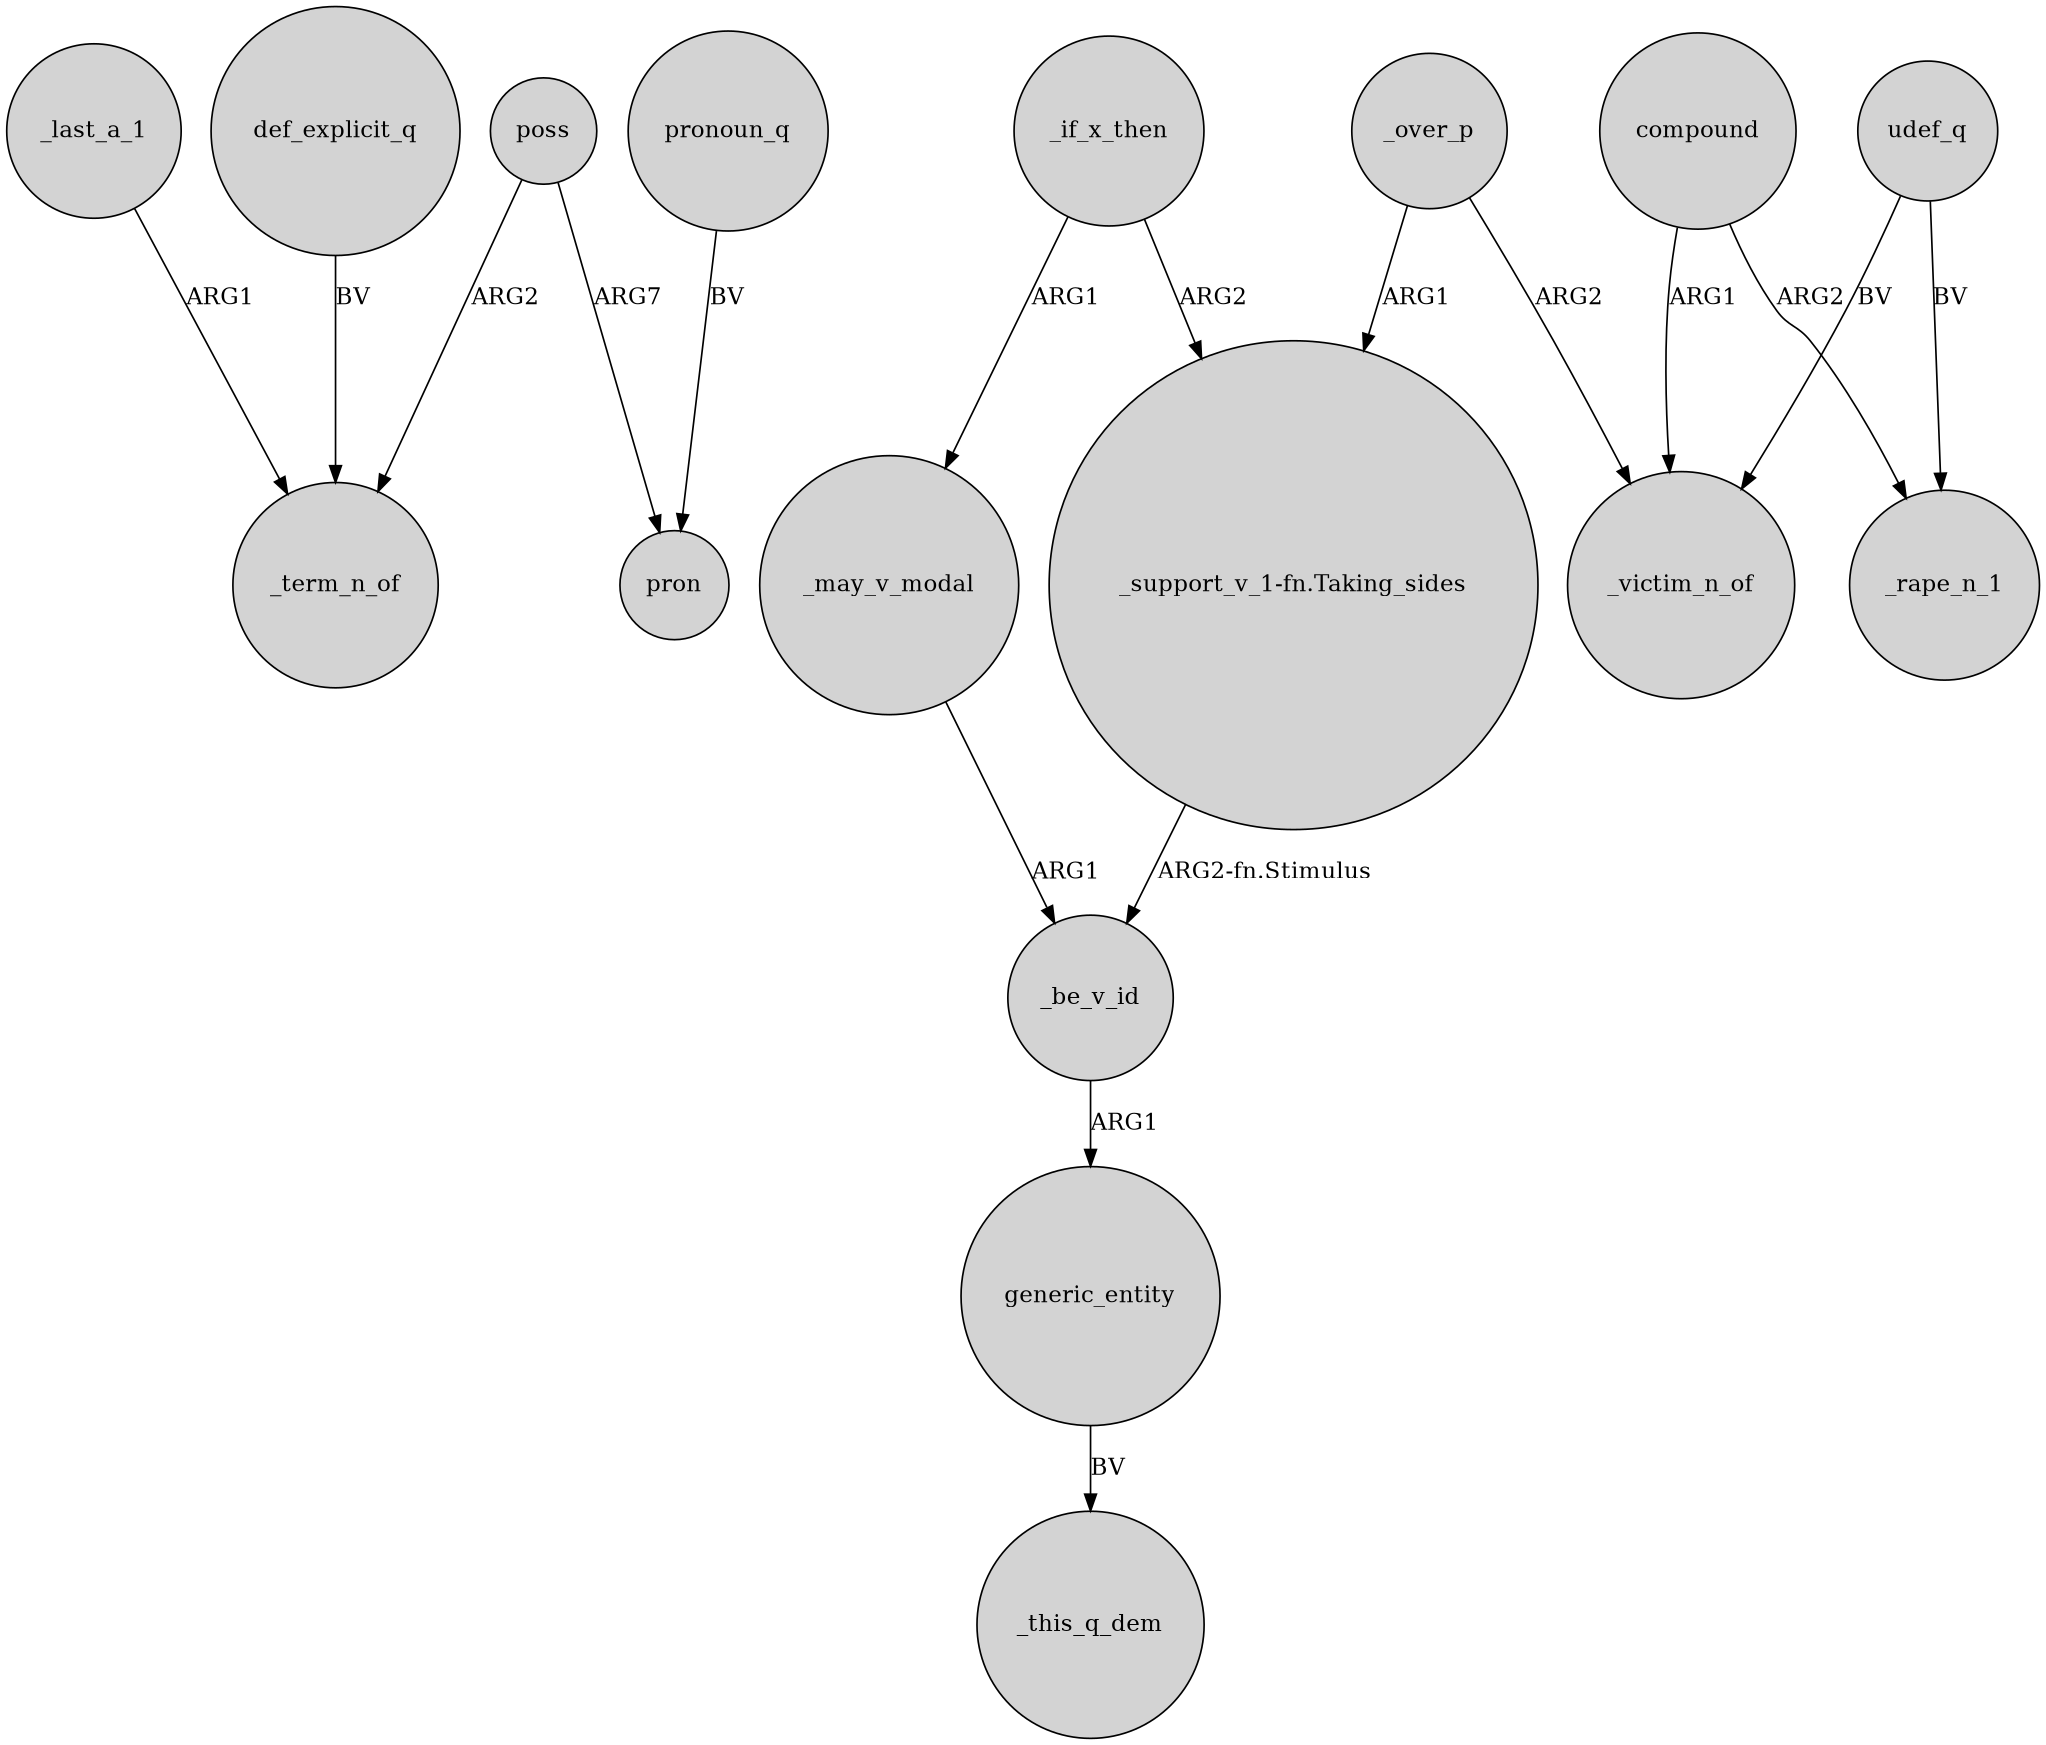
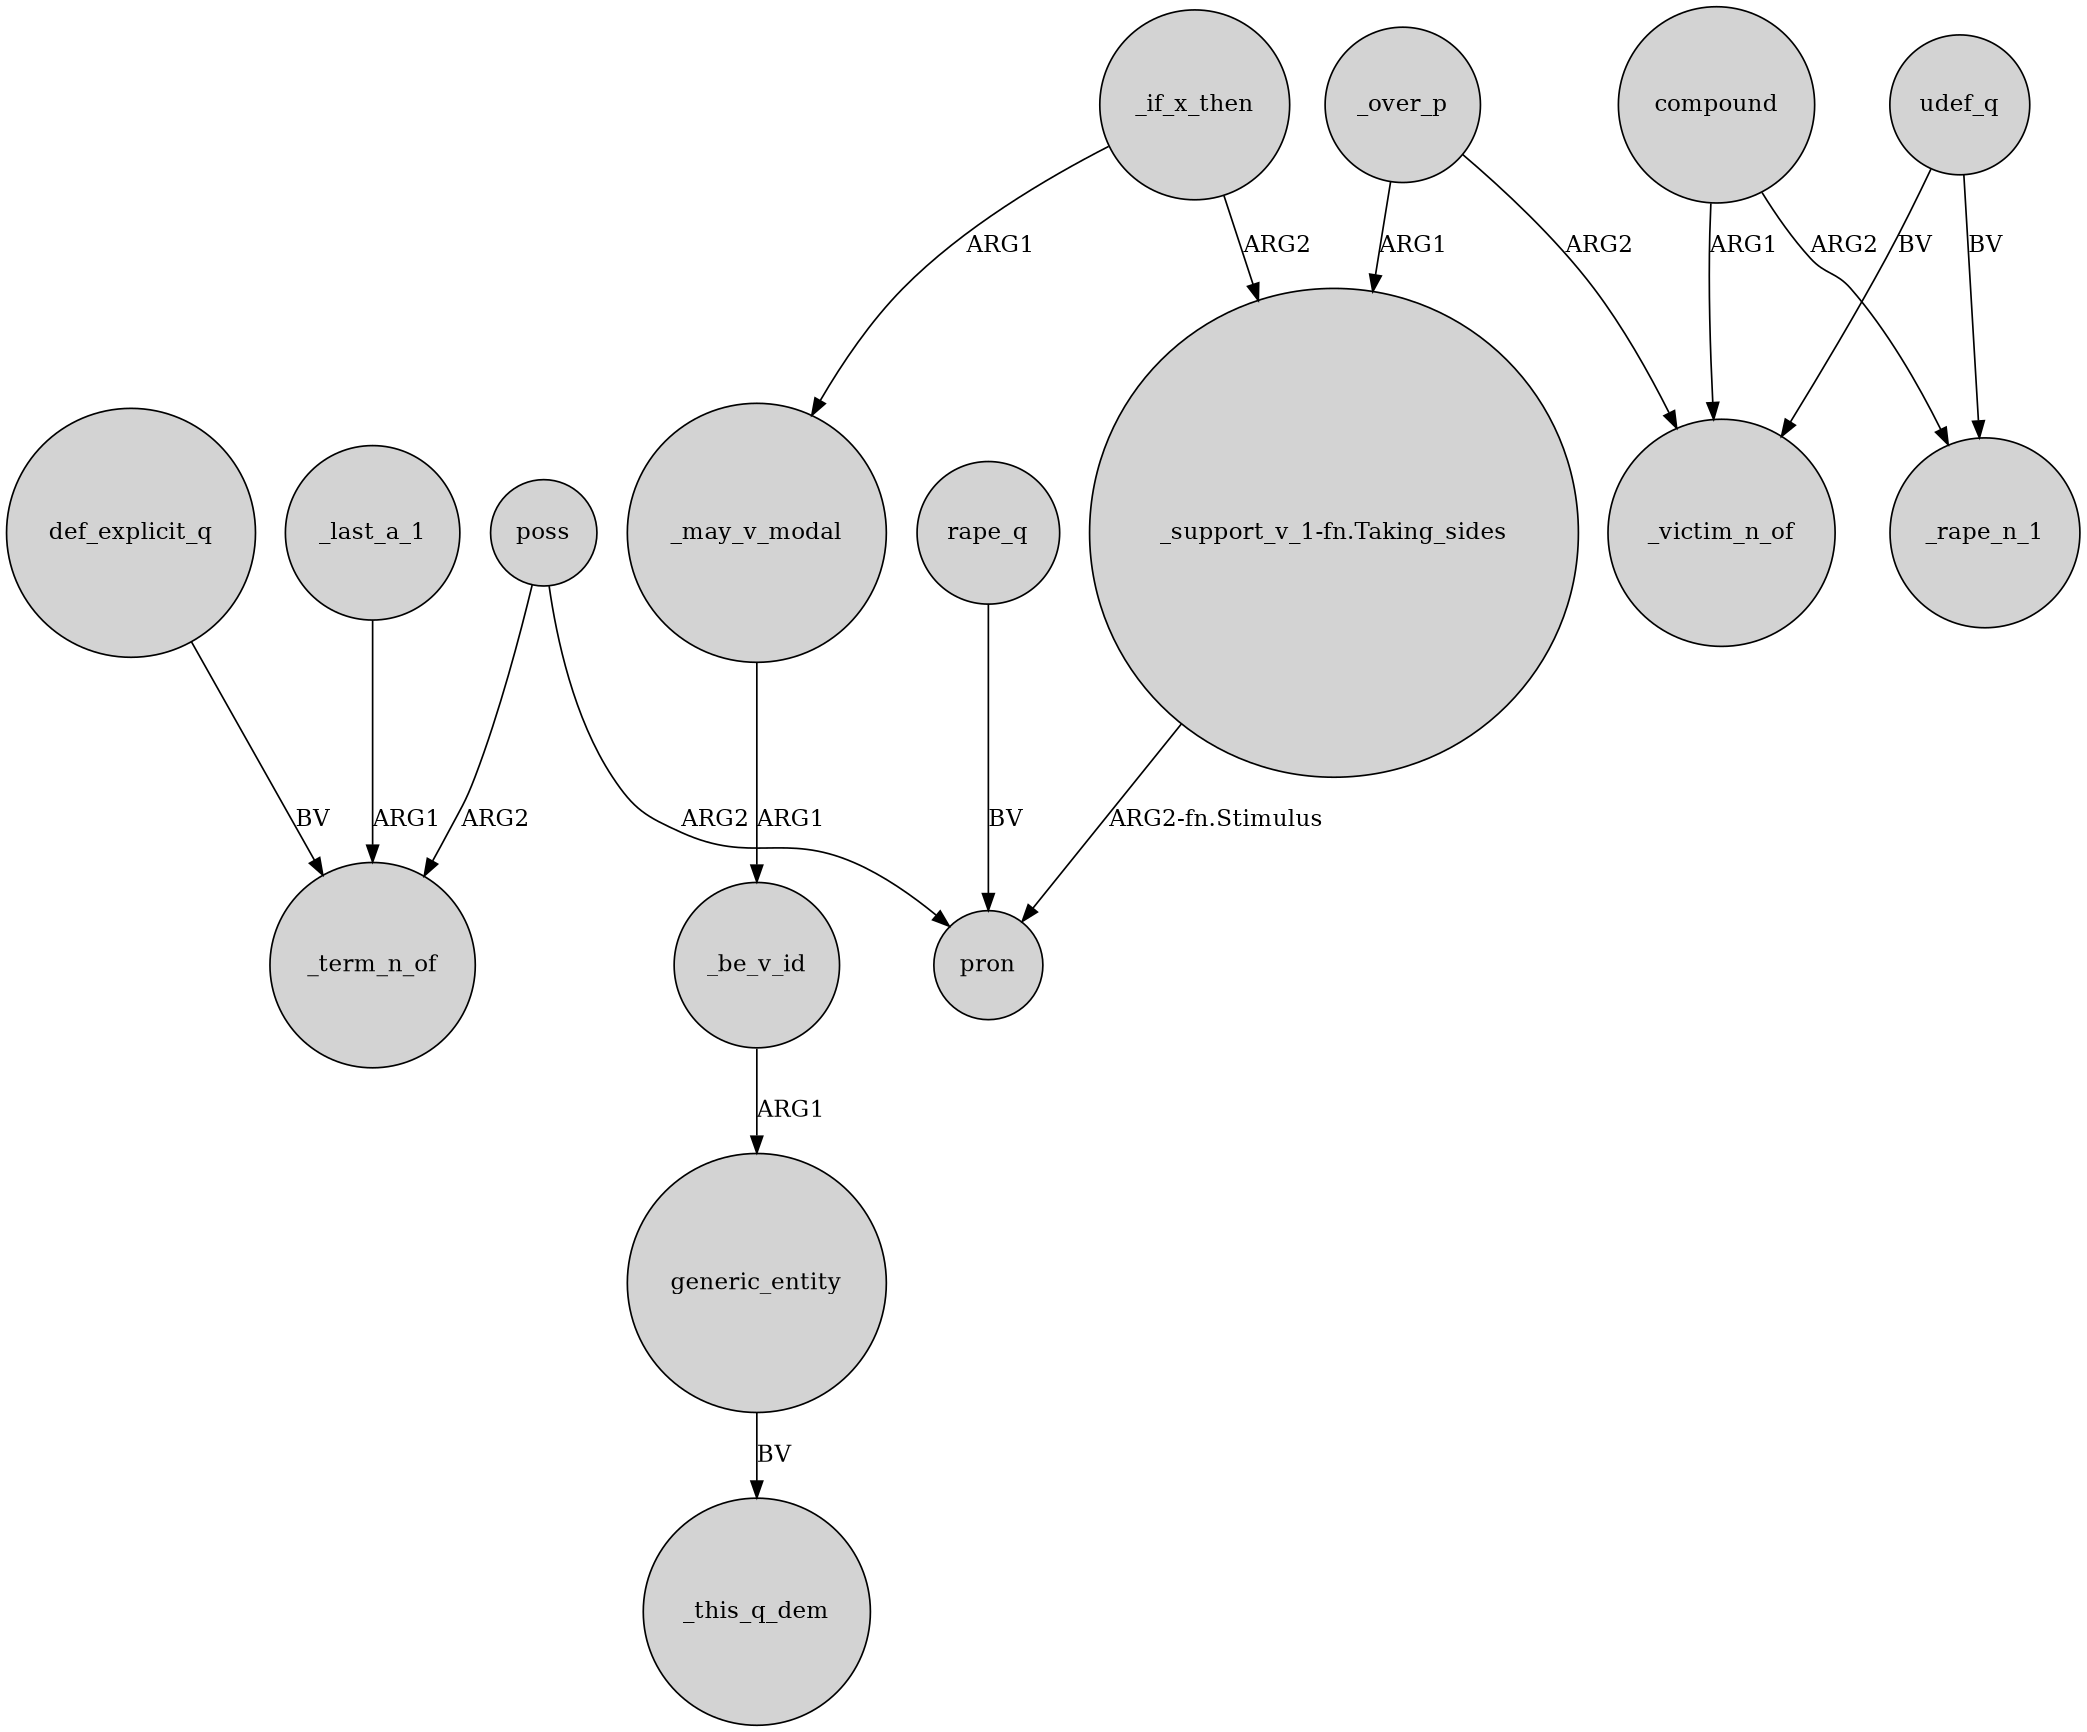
(728, 131) -> (988, 533)
(628, 298) -> (716, 820)
(1160, 856) -> (1107, 816)
